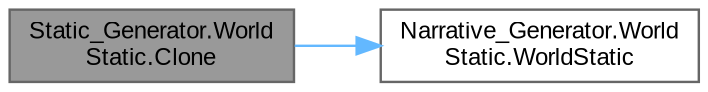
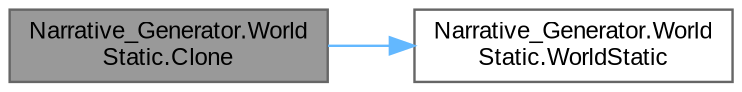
(152, 46) -> (169, 46)
